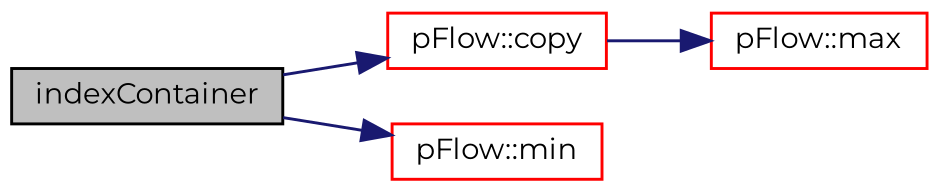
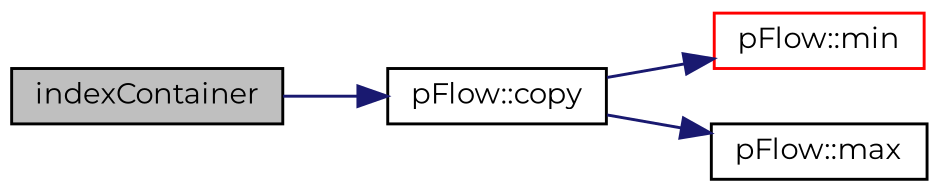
(497, 41) -> (497, 96)
(819, 41) -> (819, 152)
(322, 124) -> (646, 71)
